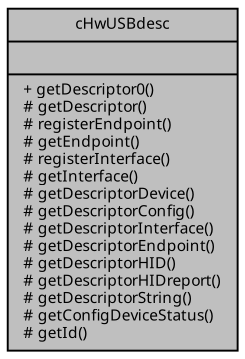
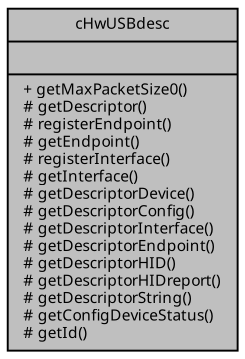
(89, 90) -> (105, 90)
